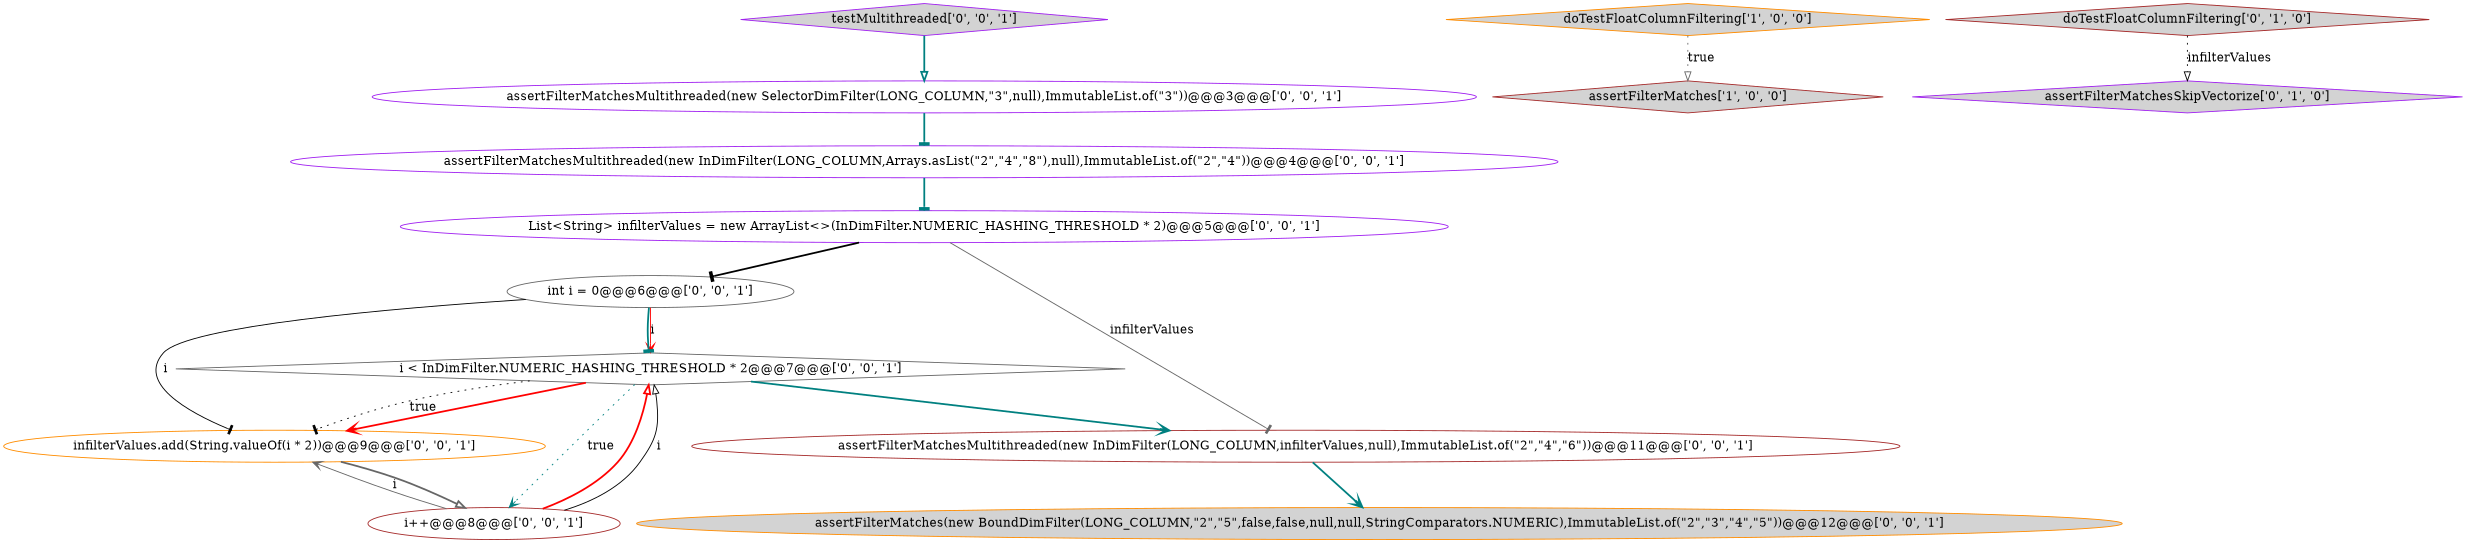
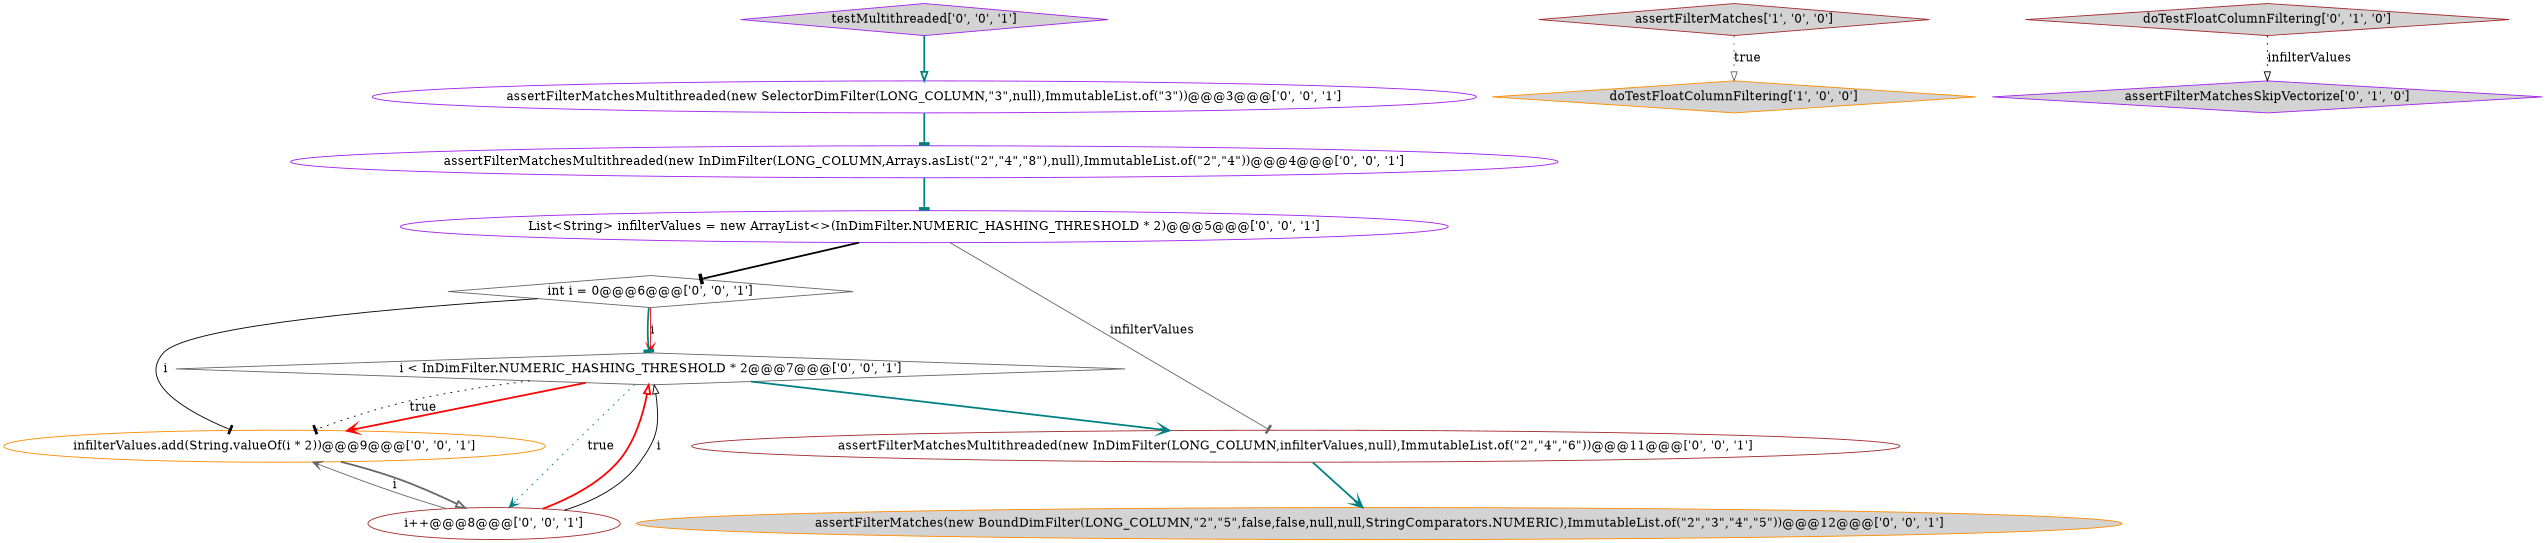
(1688, 54) -> (1734, 54)
(651, 292) -> (651, 292)
